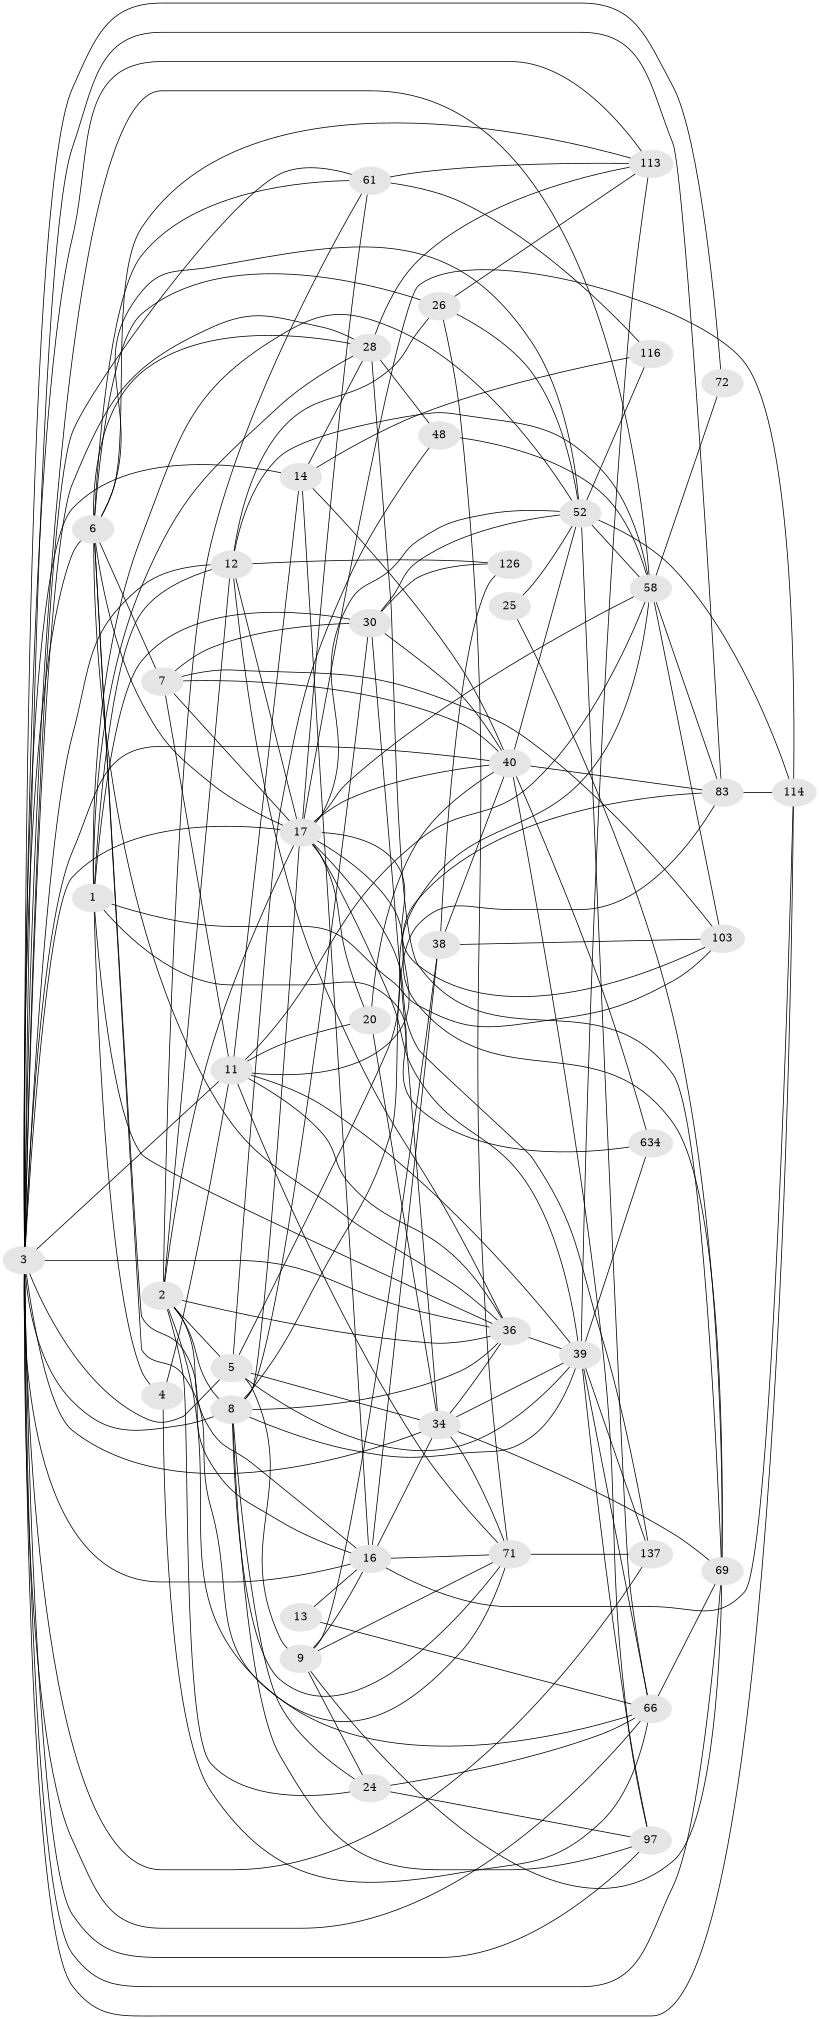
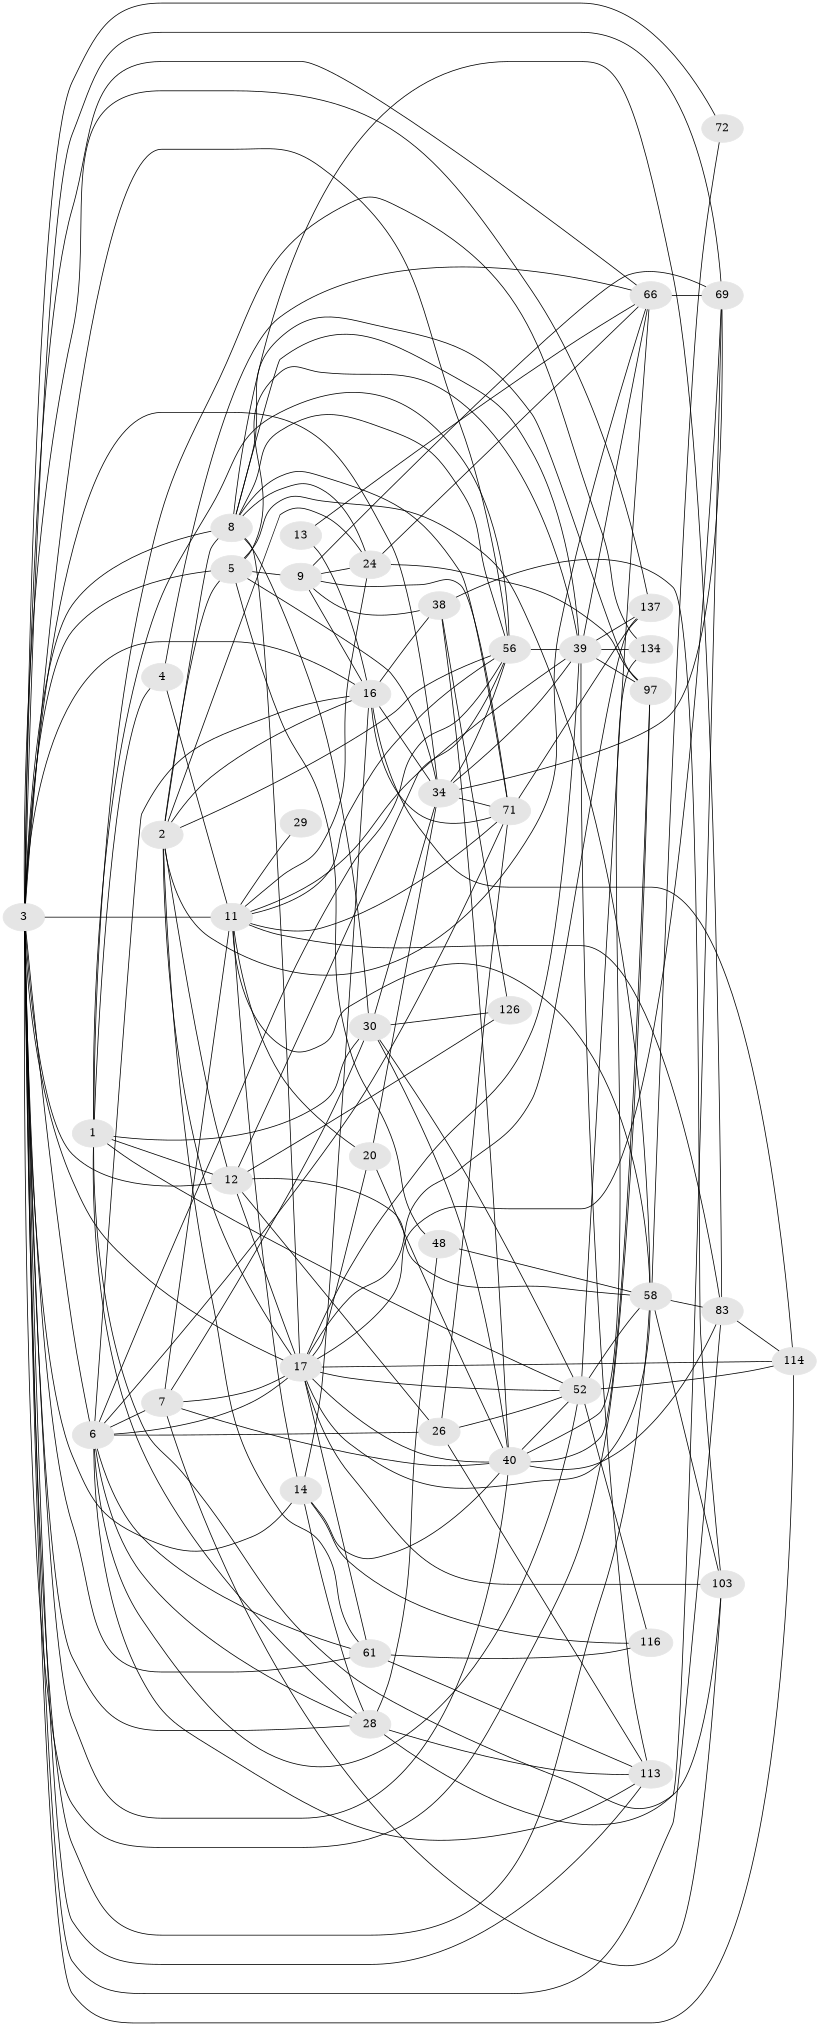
(510, 606) -> none
none -> (345, 762)
none -> (301, 823)
(651, 1143) -> (651, 649)
(510, 1331) -> (510, 649)
